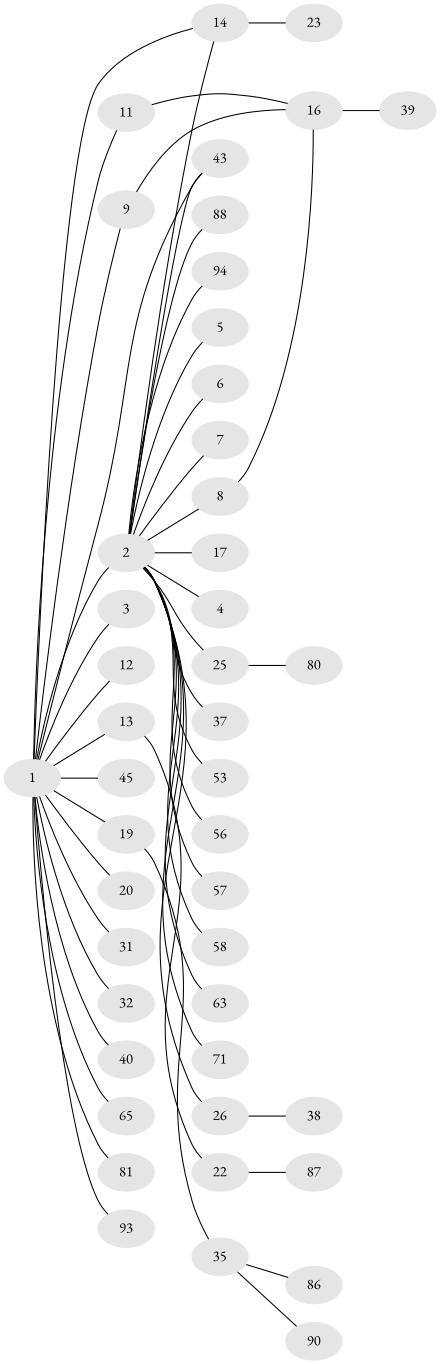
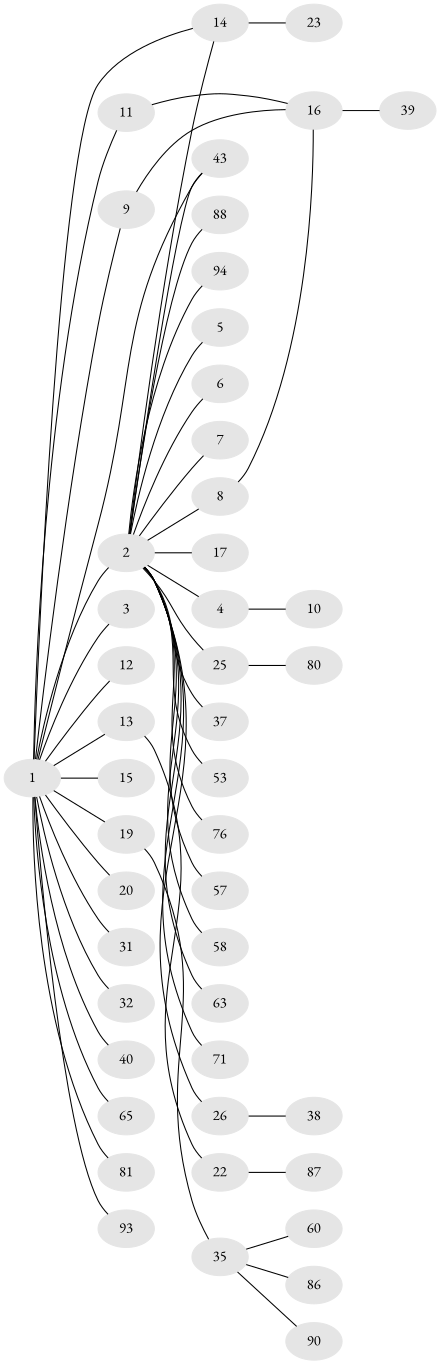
none -> (314, 609)
(126, 778) -> (126, 778)
(220, 834) -> (220, 834)
none -> (314, 1229)
